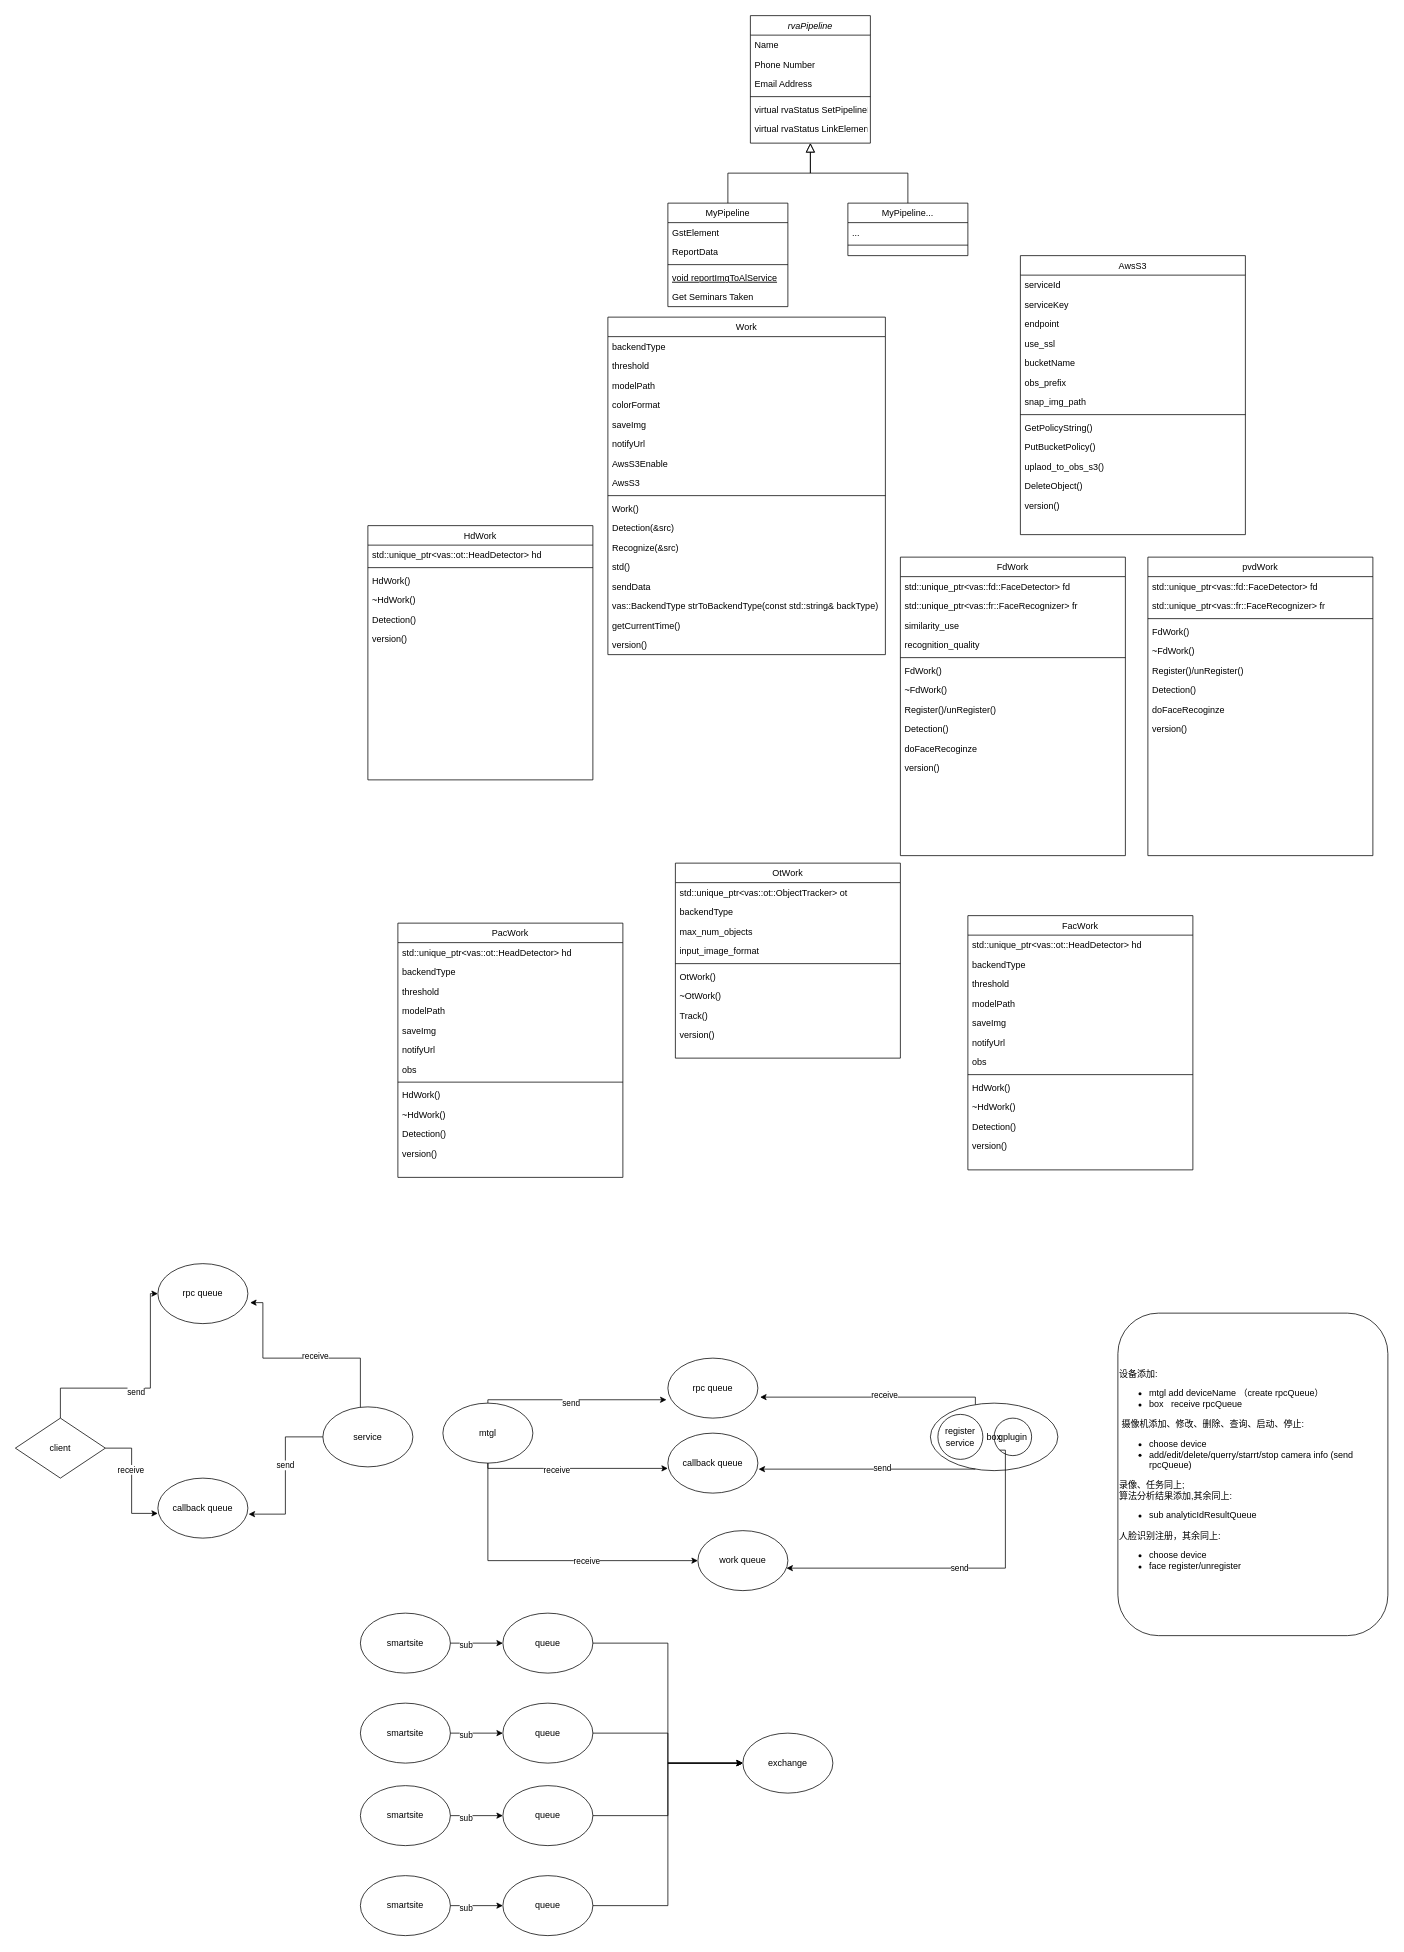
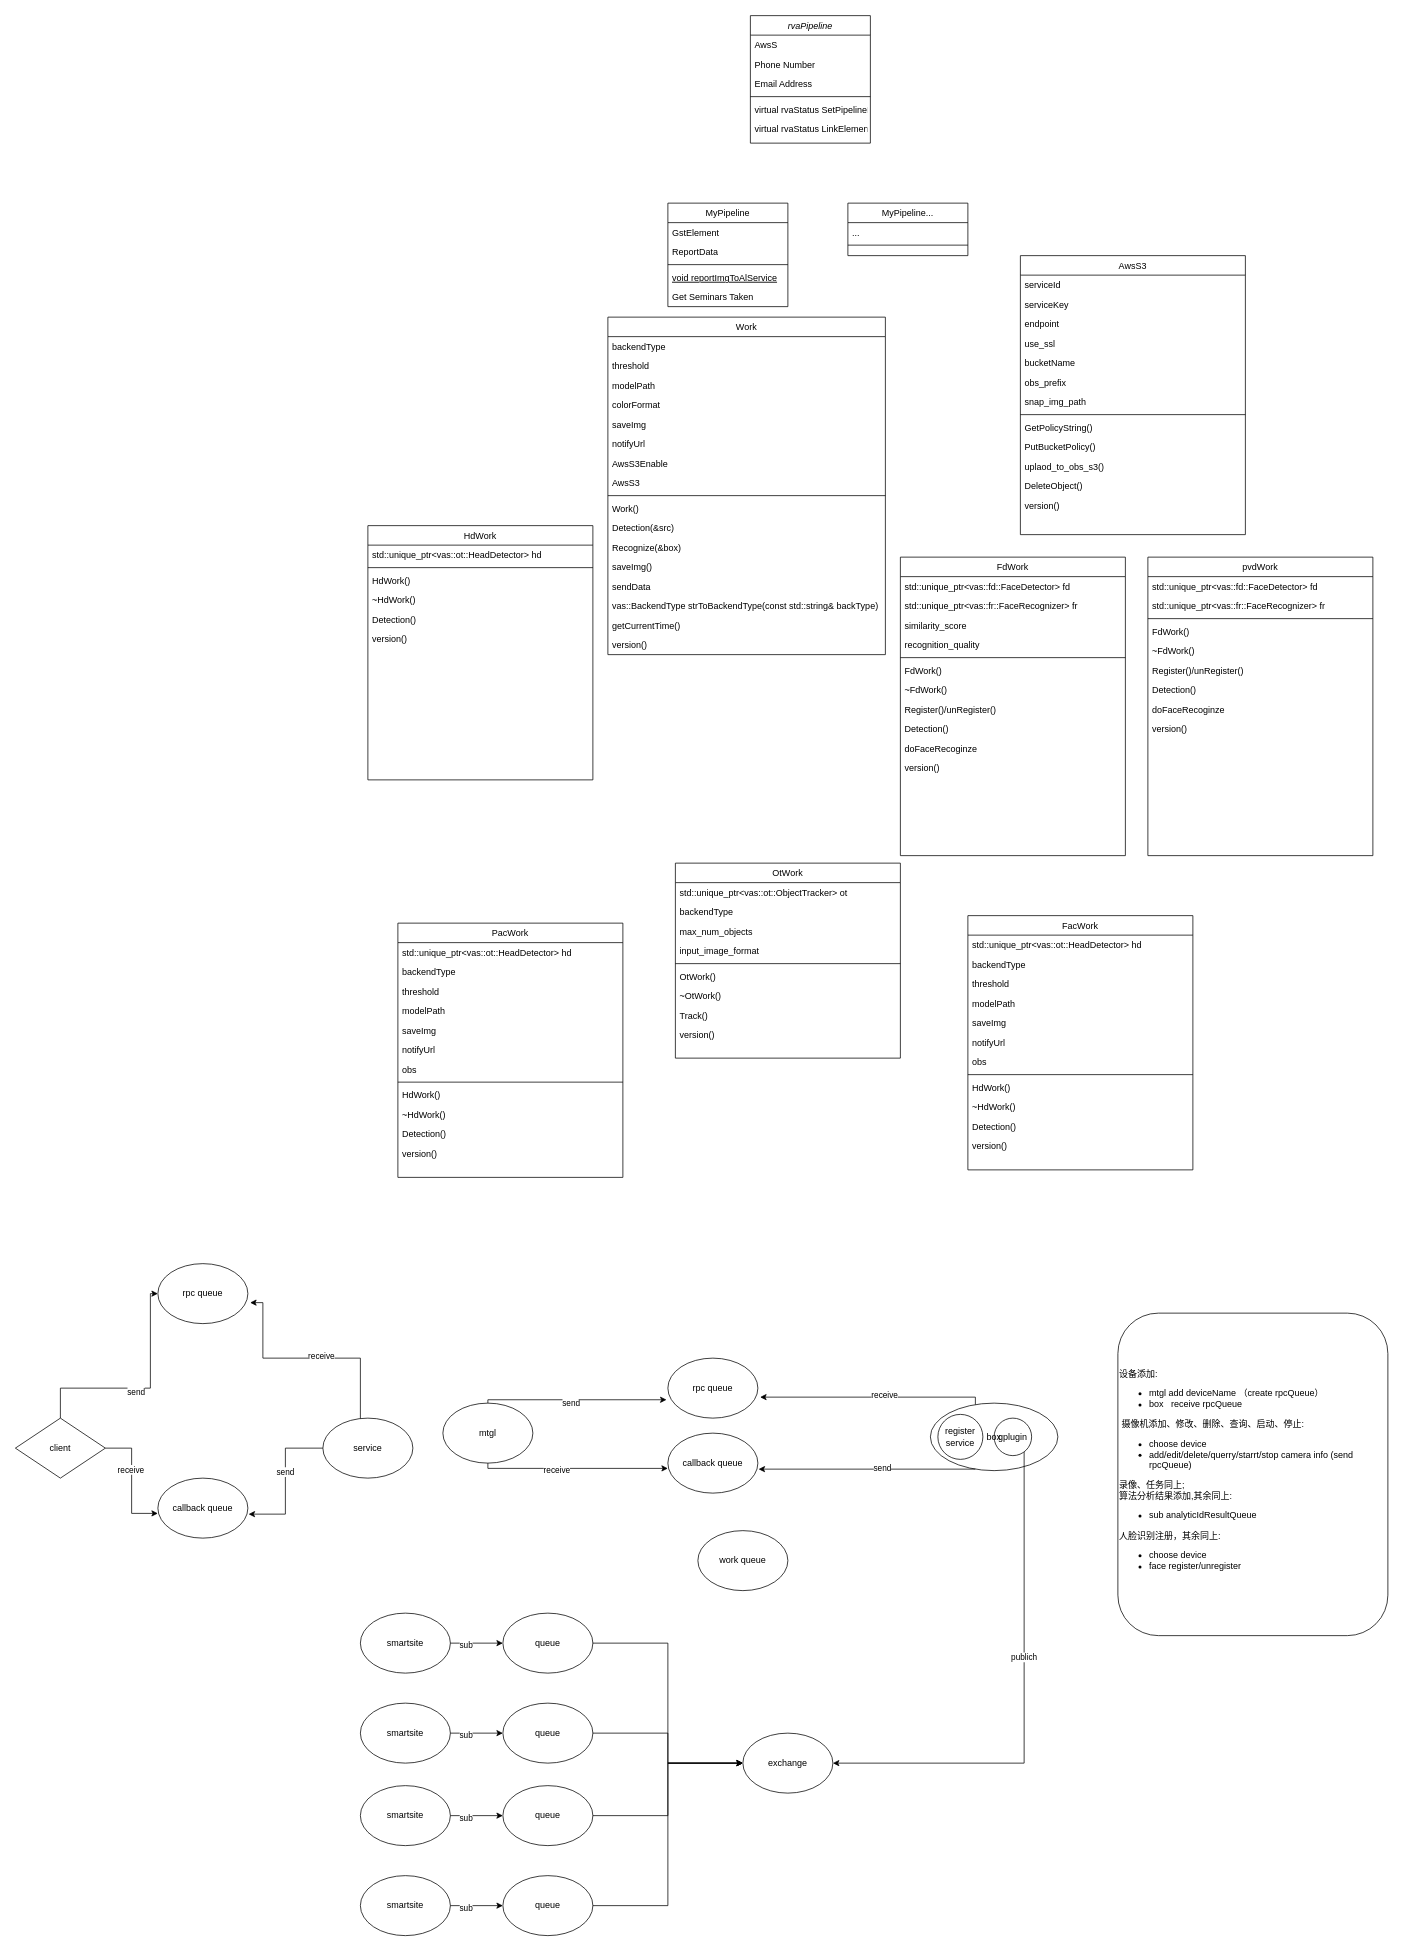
(765, 45) -> (765, 45)
(753, 173) -> none
(875, 173) -> none
(649, 548) -> (649, 548)
(625, 567) -> (635, 567)
(935, 626) -> (940, 626)
(368, 1437) -> (368, 1448)
(1005, 1508) -> none
(589, 1560) -> none
none -> (1024, 1656)
